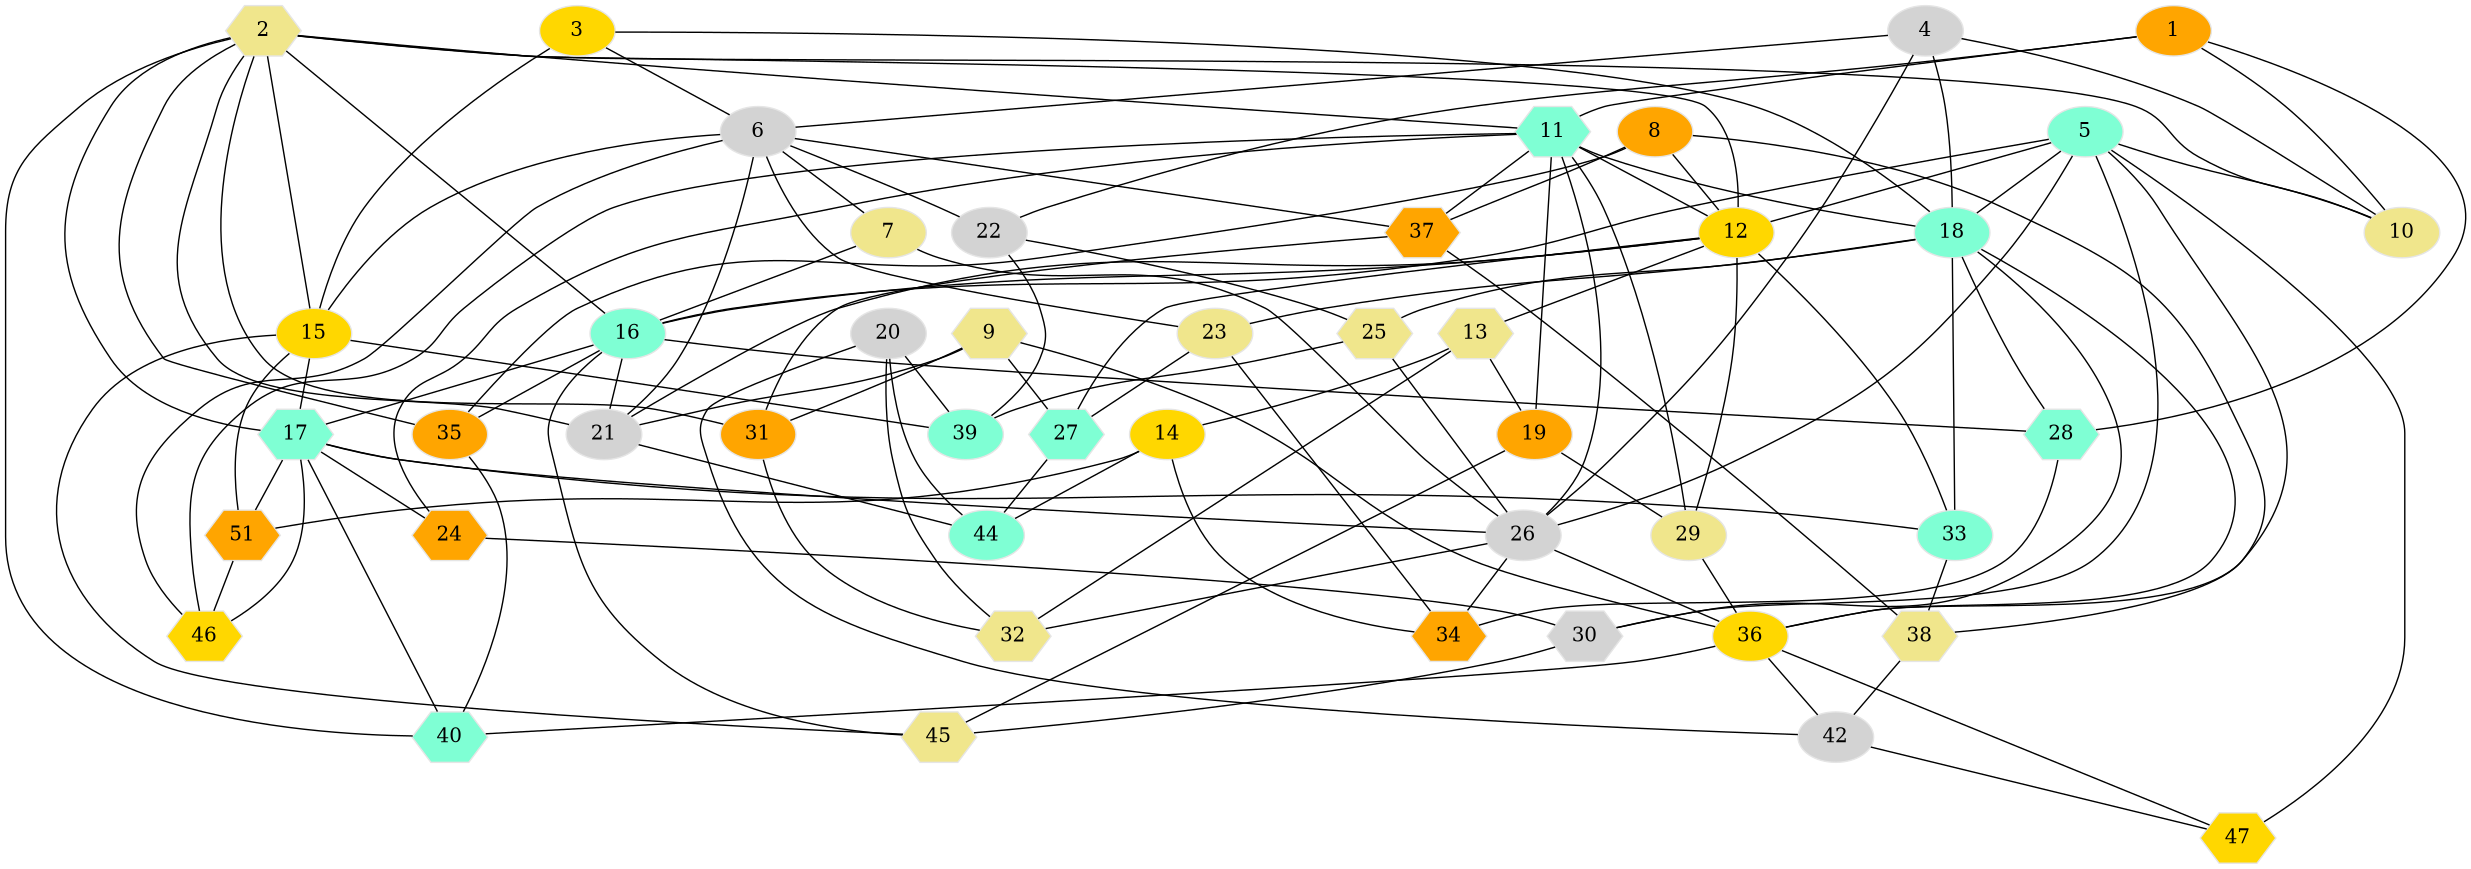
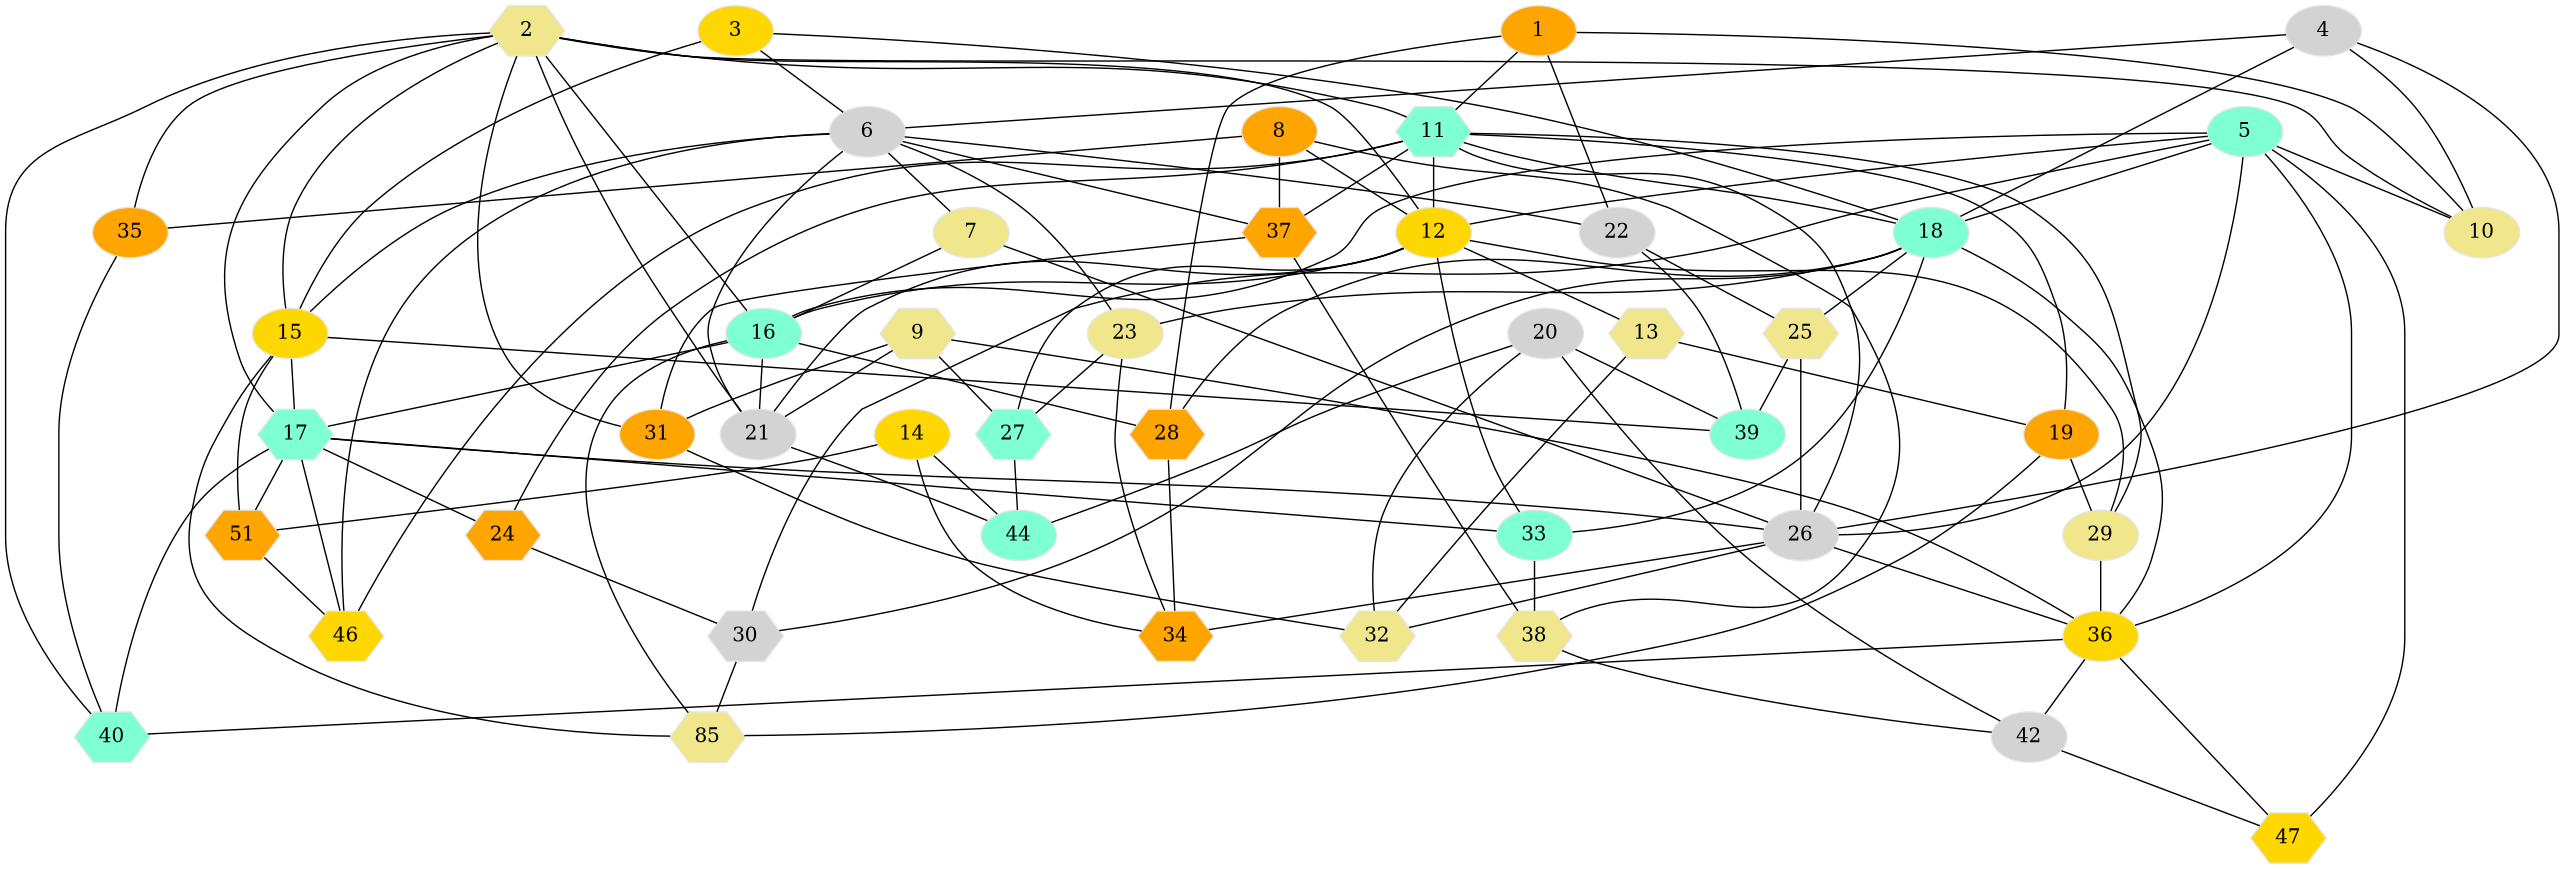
(539, 384) -> none
(1302, 399) -> none
(2061, 434) -> (1167, 434)
(939, 737) -> (708, 737)
